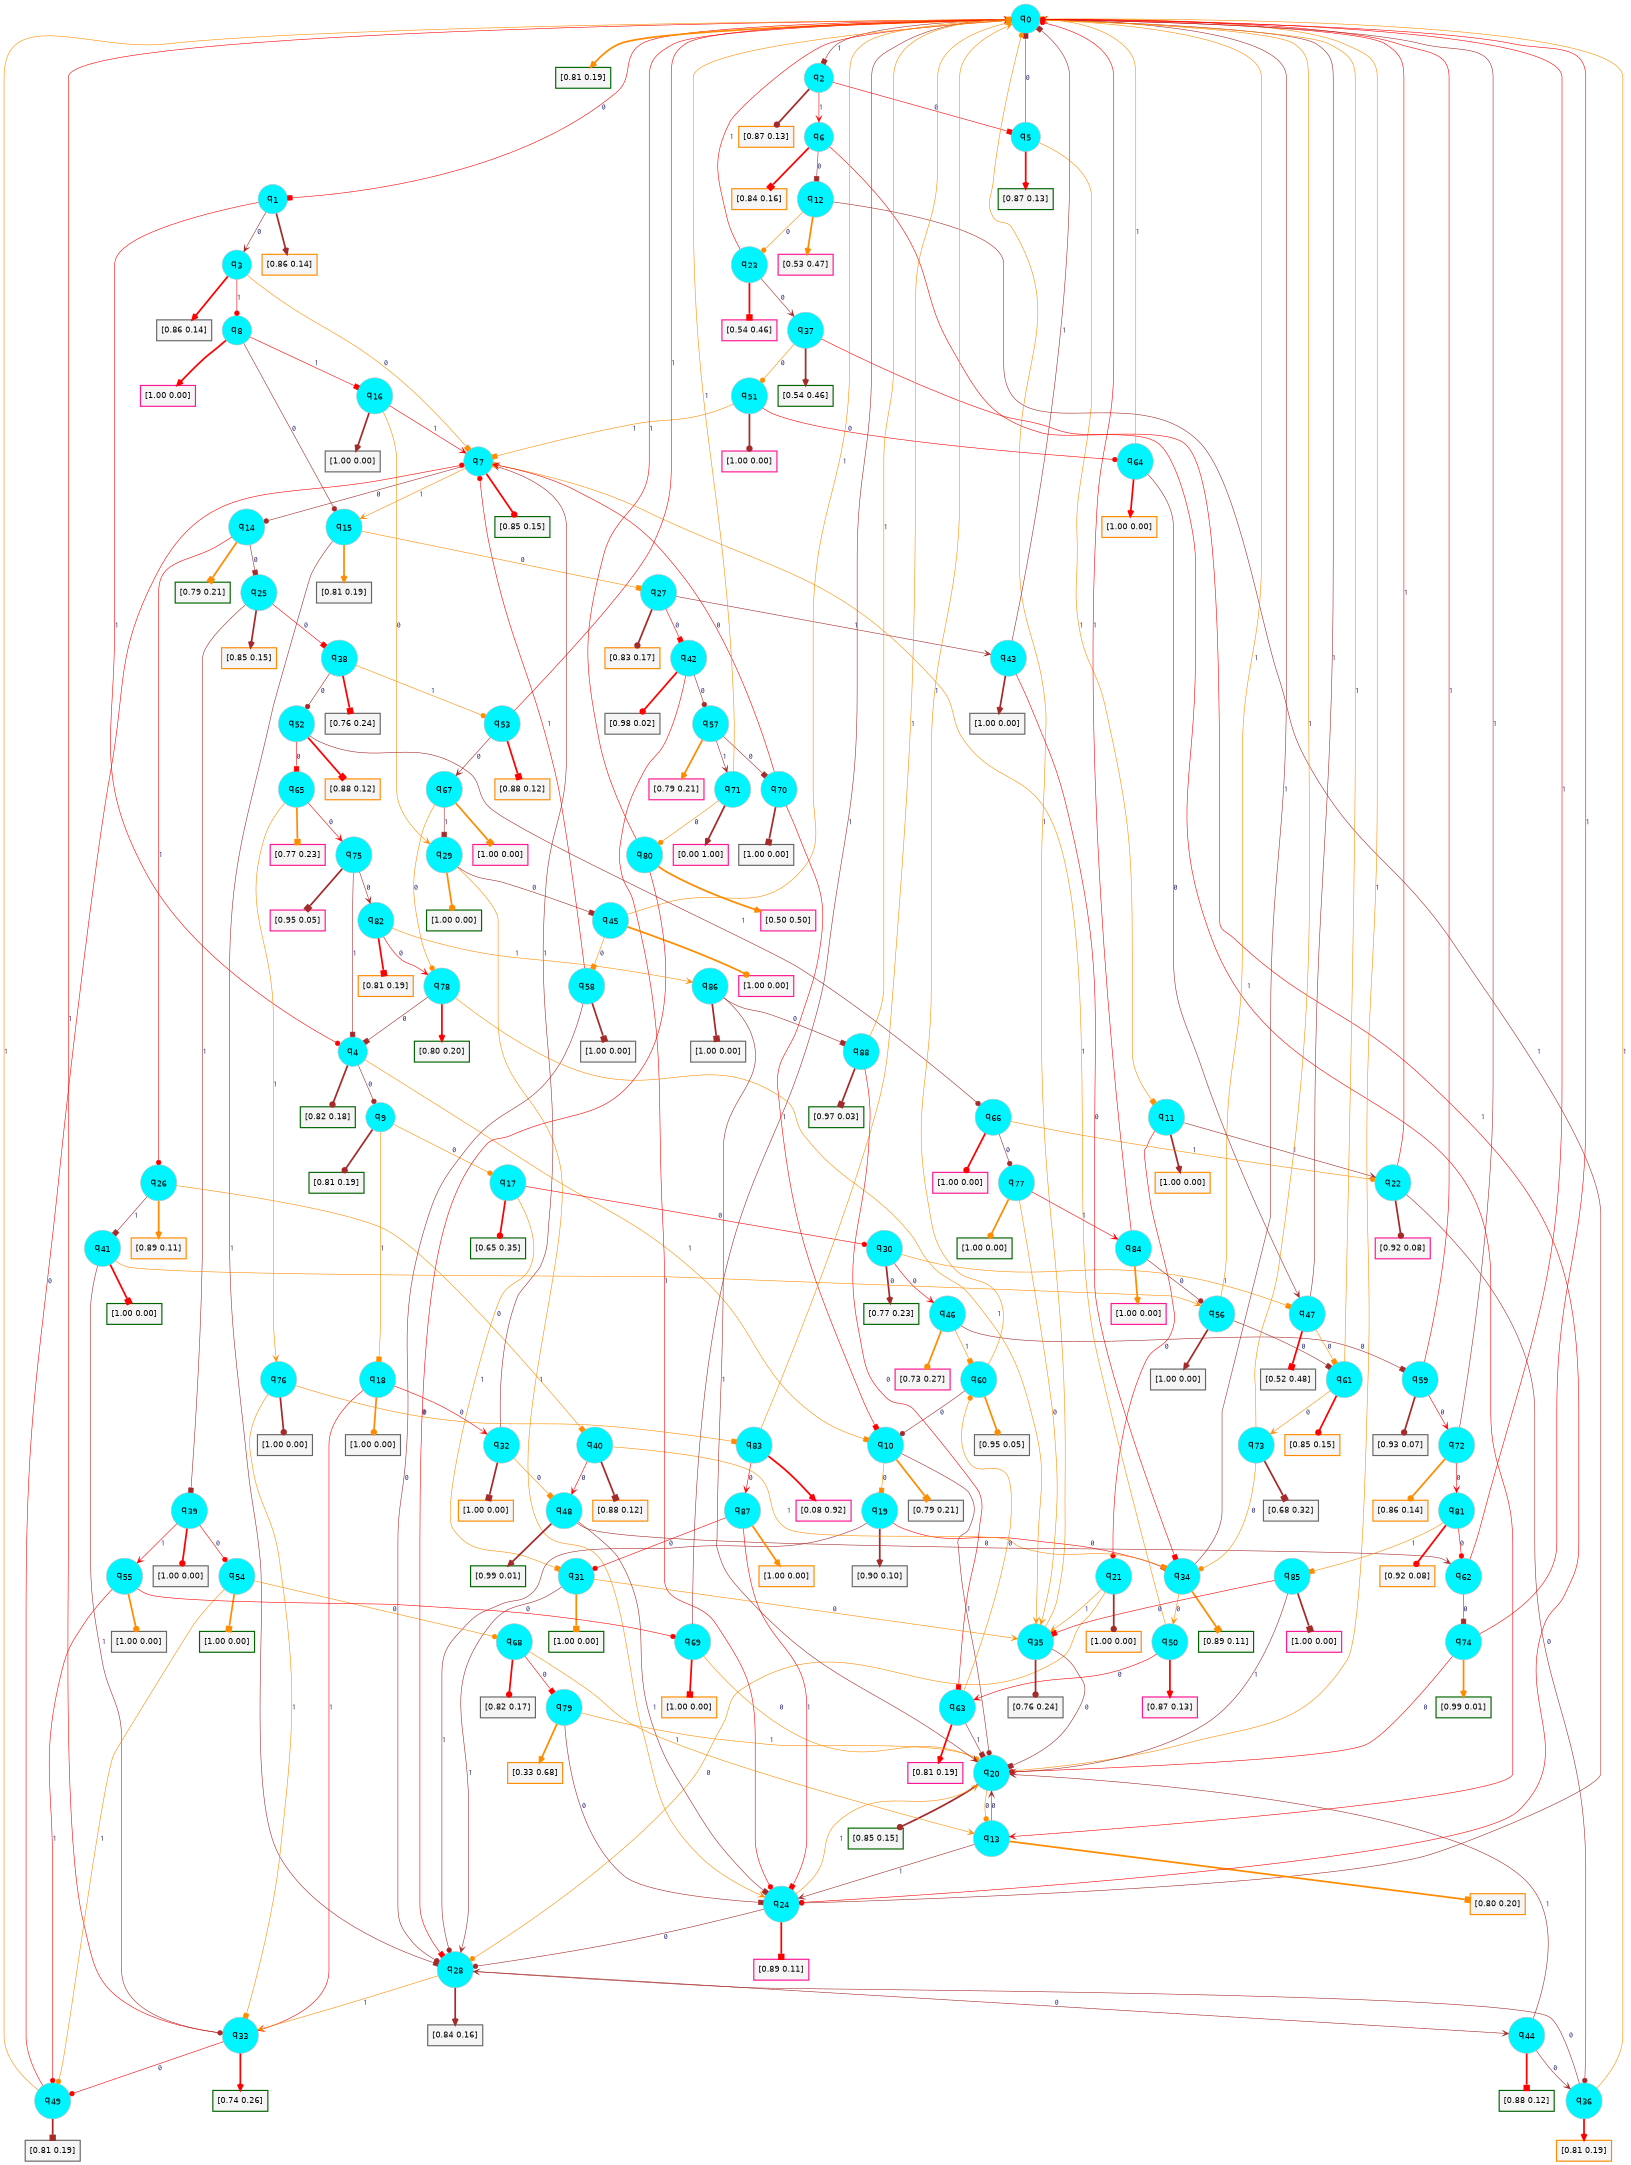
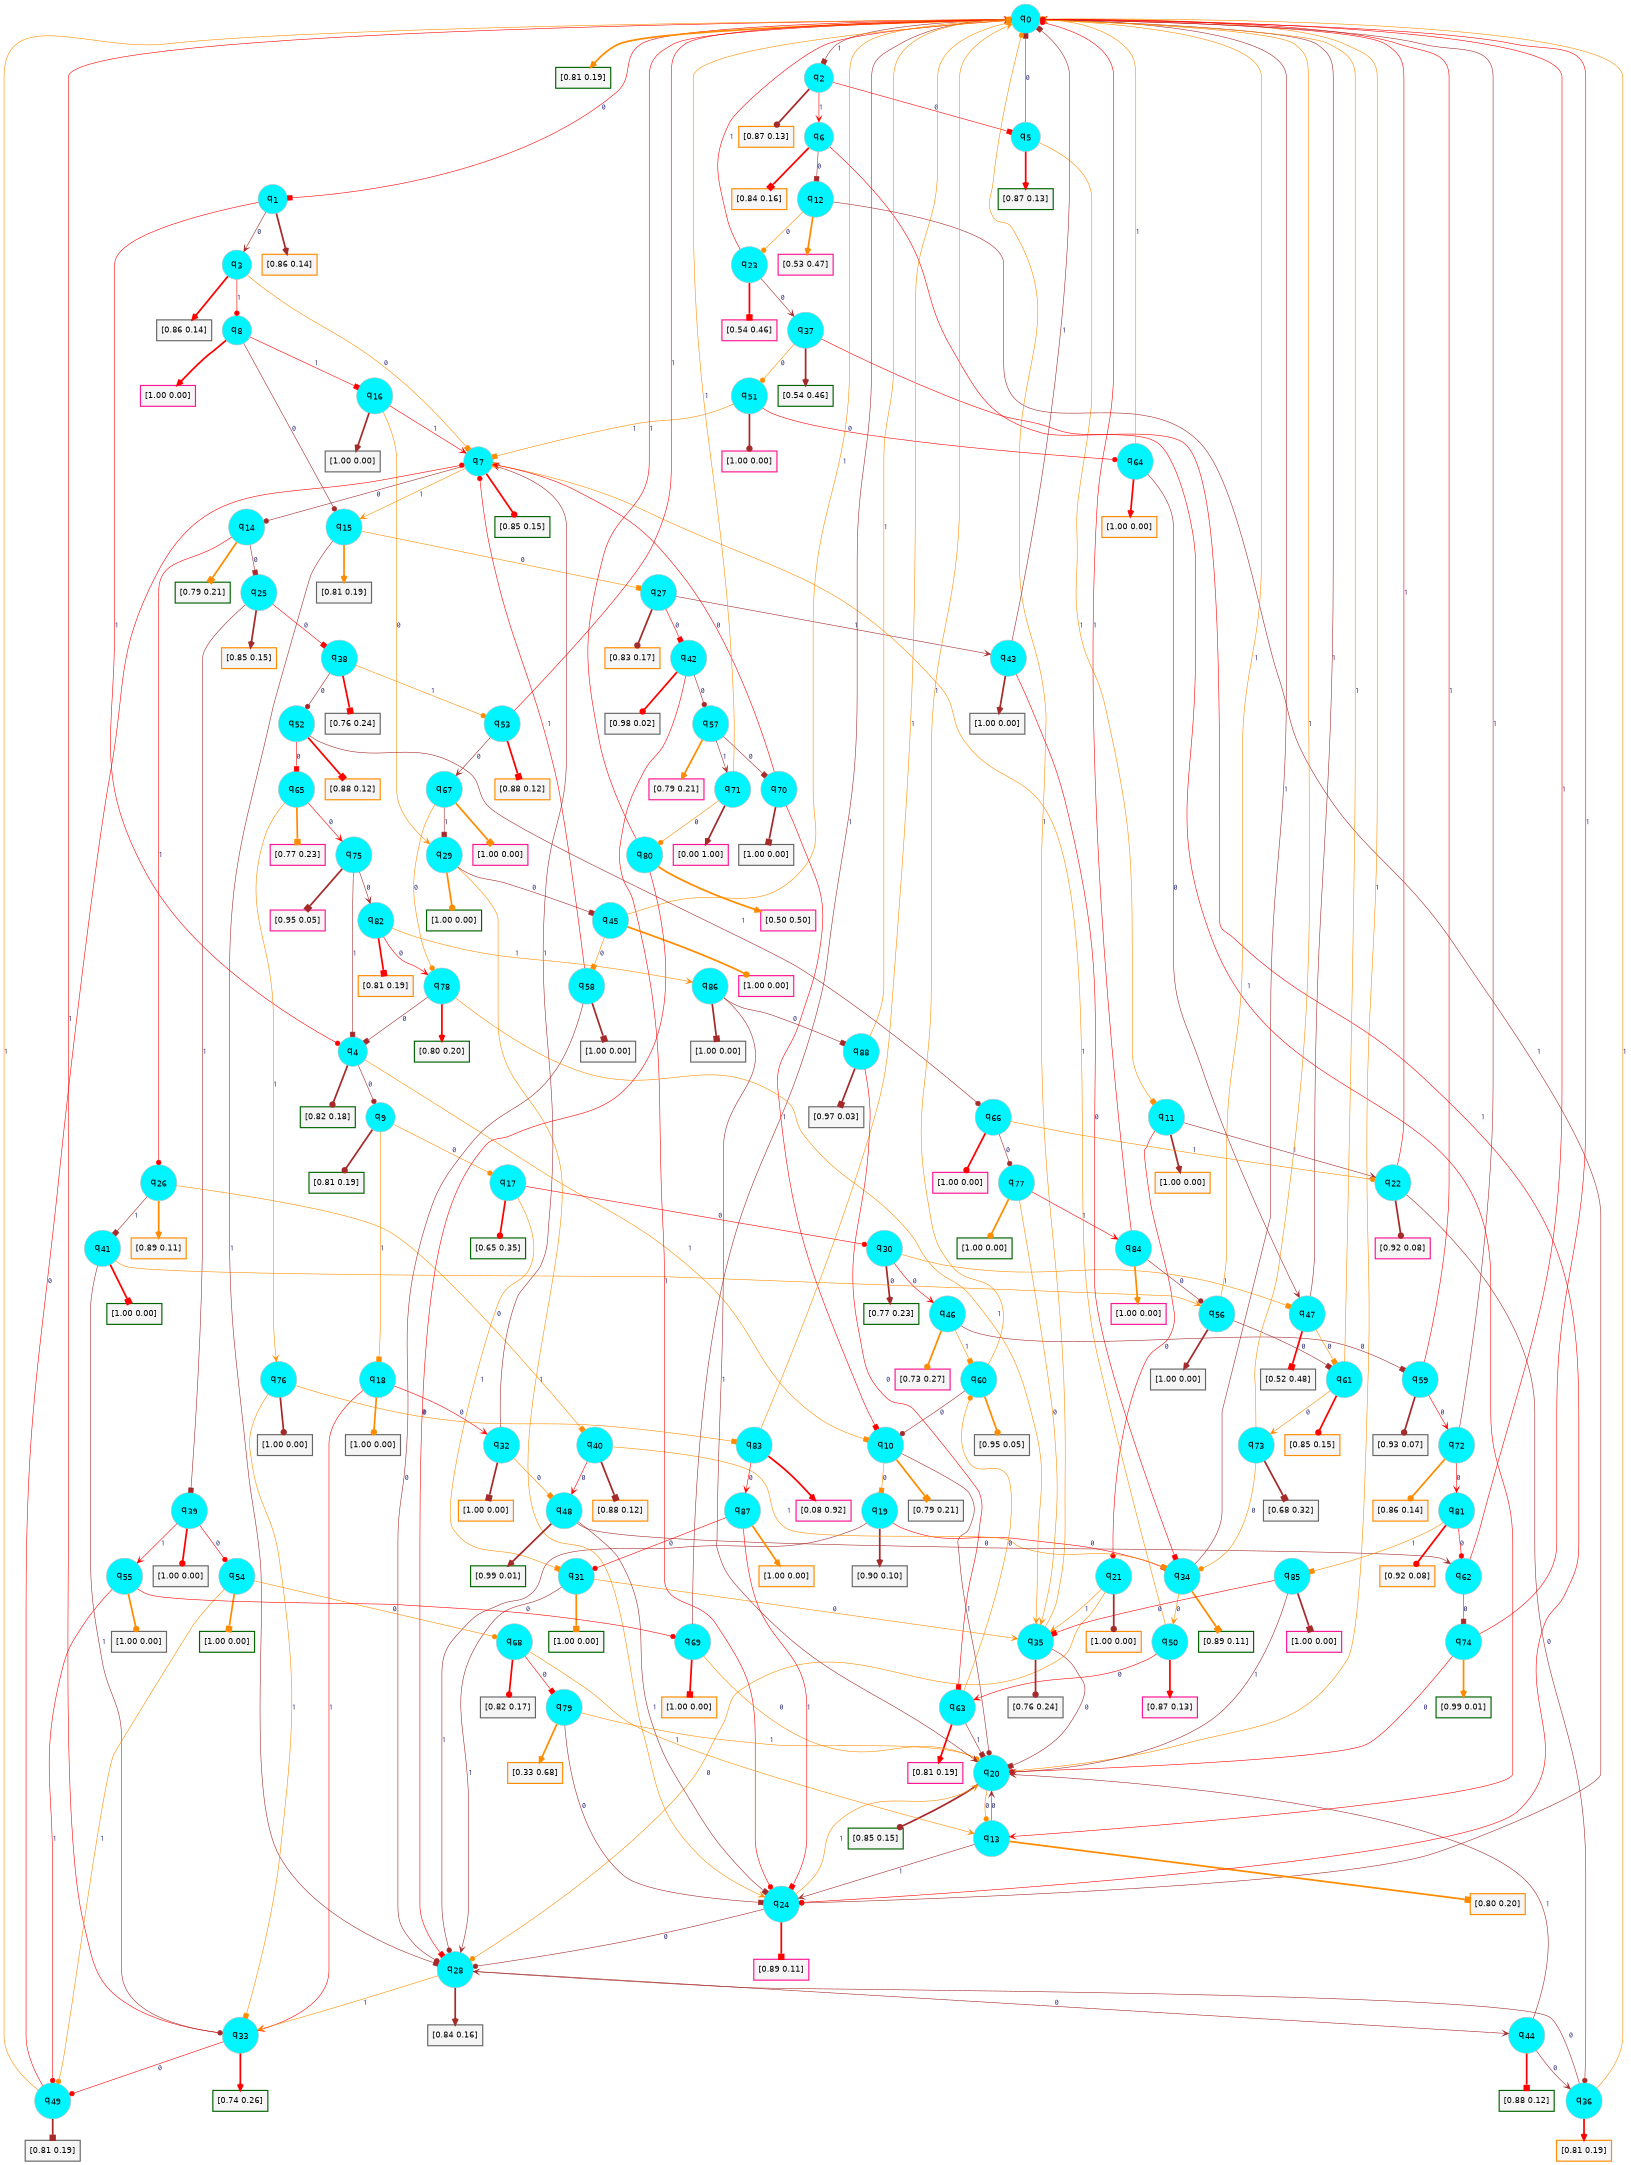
(836, 1117) -> (836, 1117)
